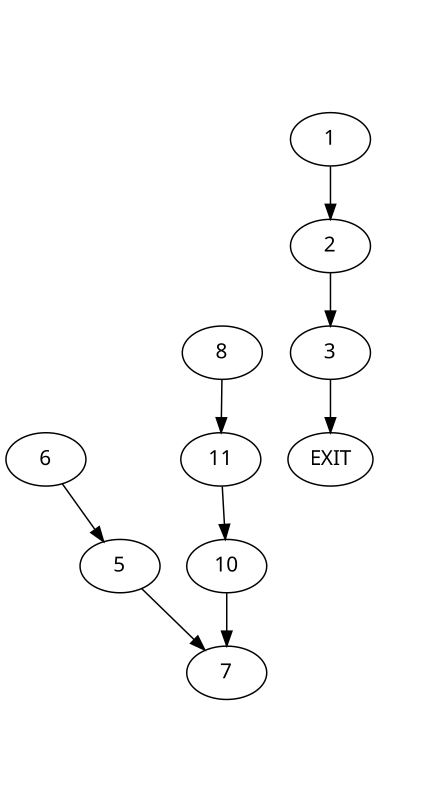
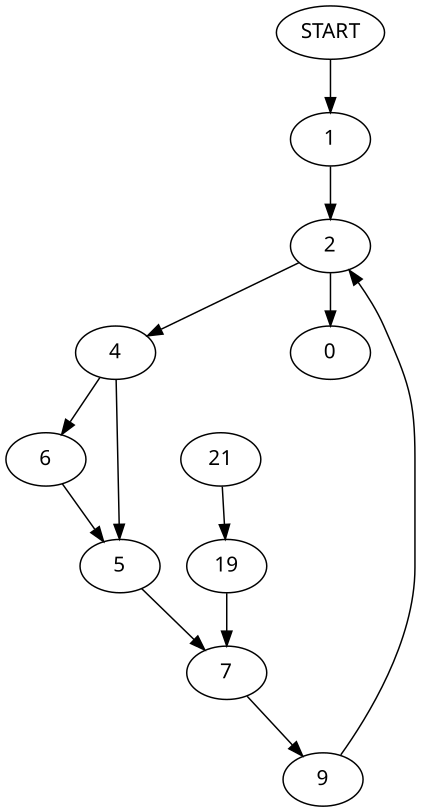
none -> (330, 33)
none -> (116, 353)
(222, 353) -> none
(330, 353) -> (330, 353)
(221, 459) -> (221, 459)
(330, 459) -> none
(227, 566) -> (227, 566)
none -> (323, 780)
